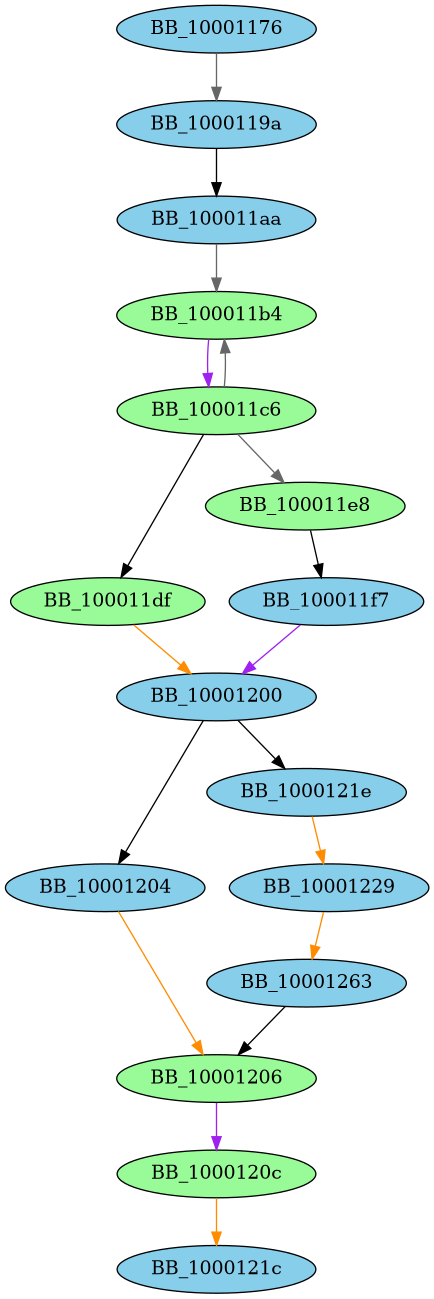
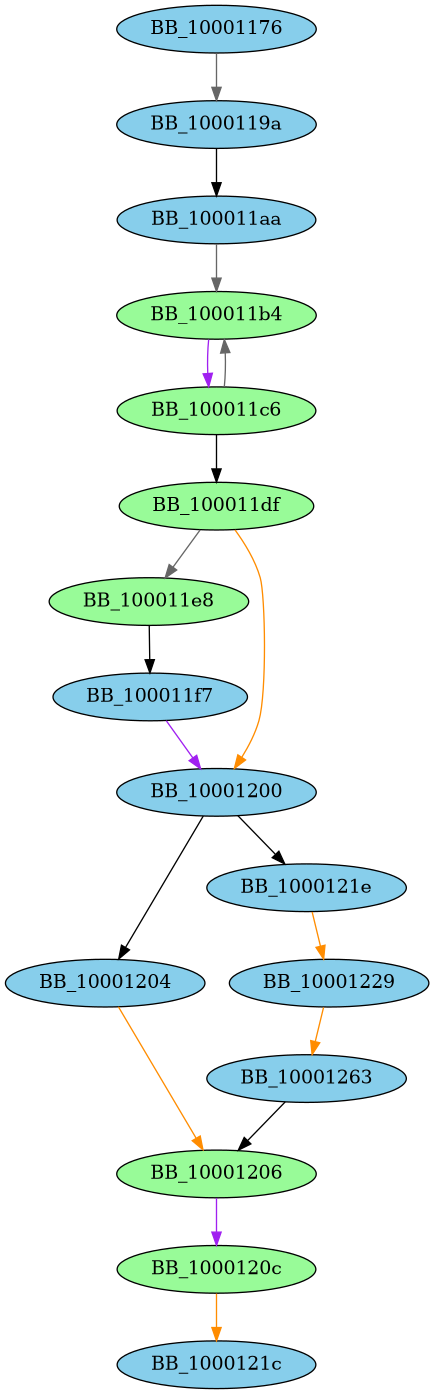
(256, 454) -> (187, 549)
